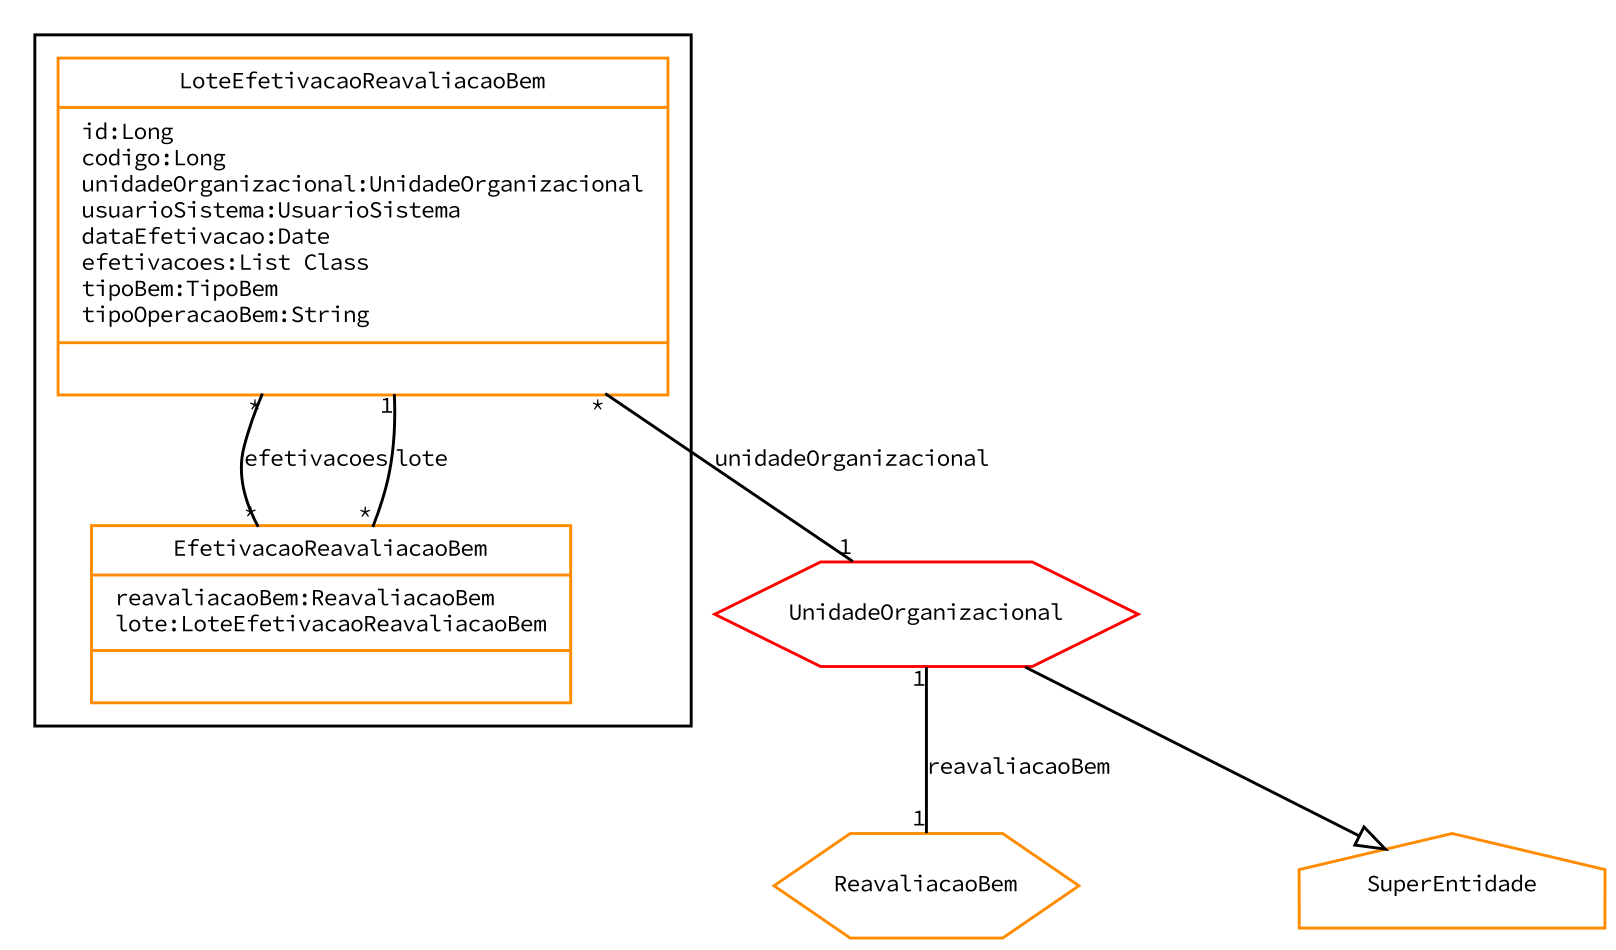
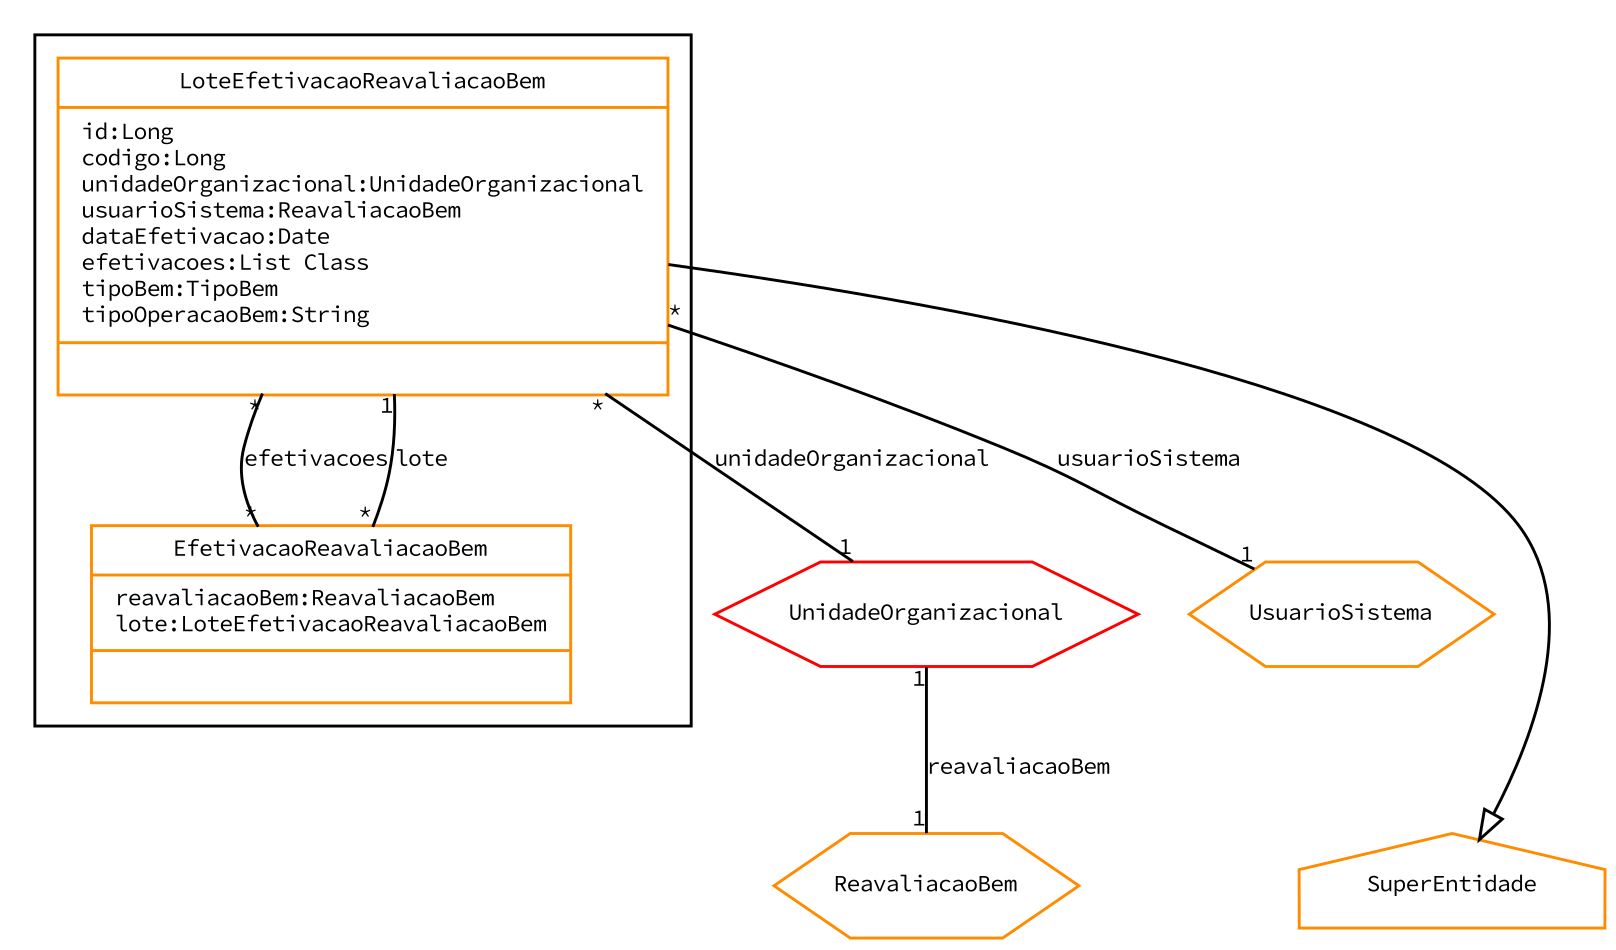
(272, 211) -> (272, 211)
none -> (1342, 614)
(1192, 751) -> (1258, 386)
